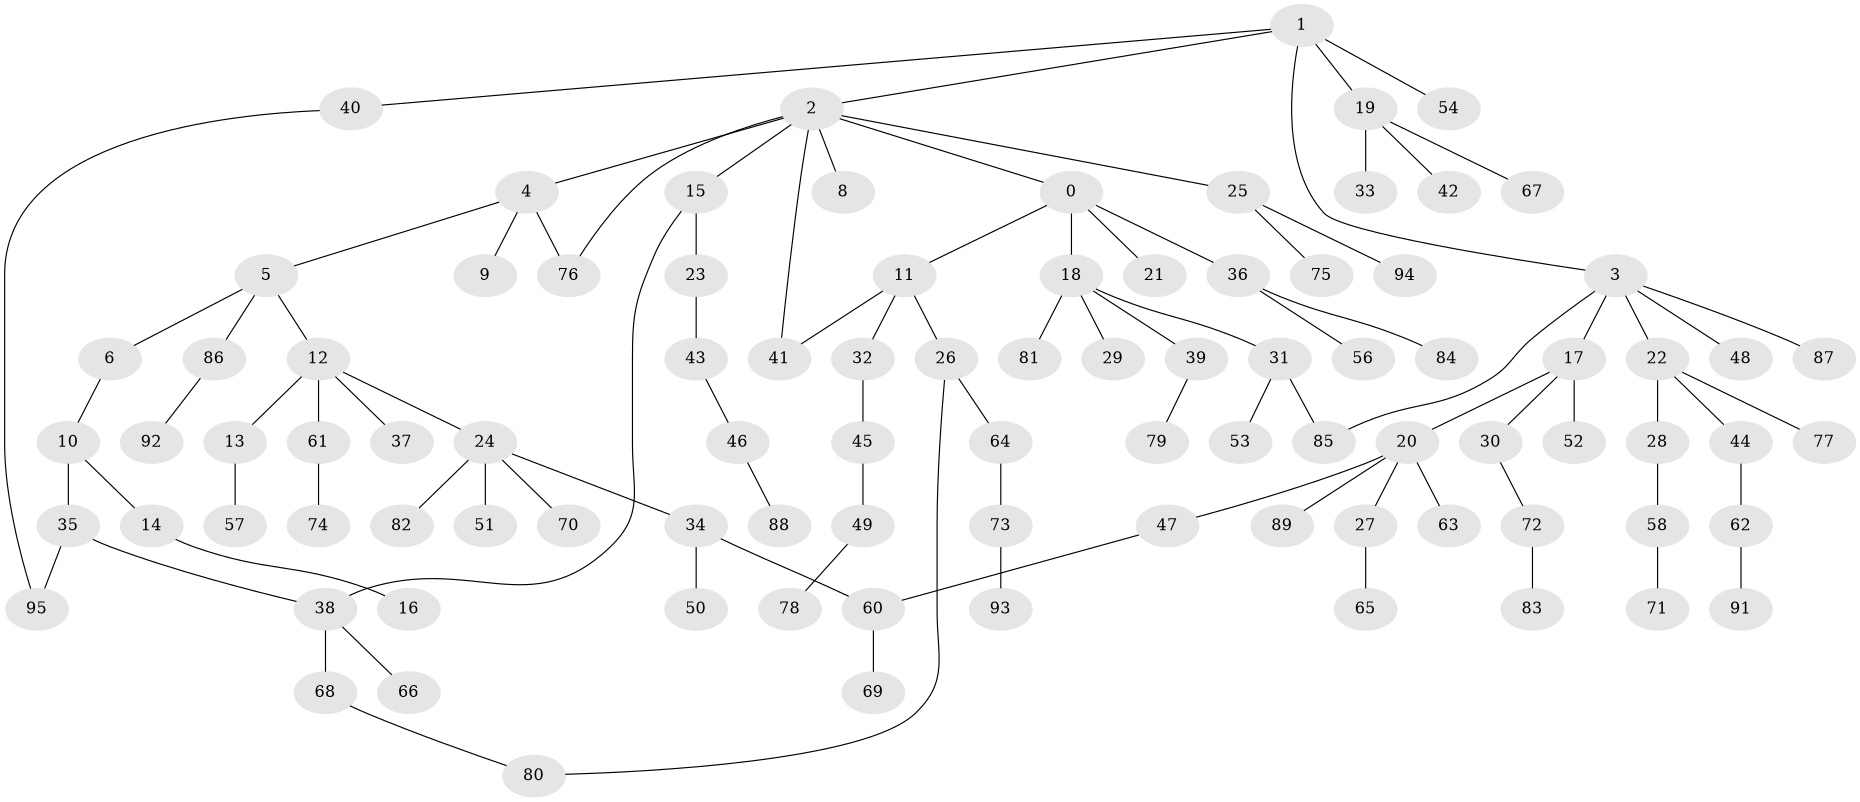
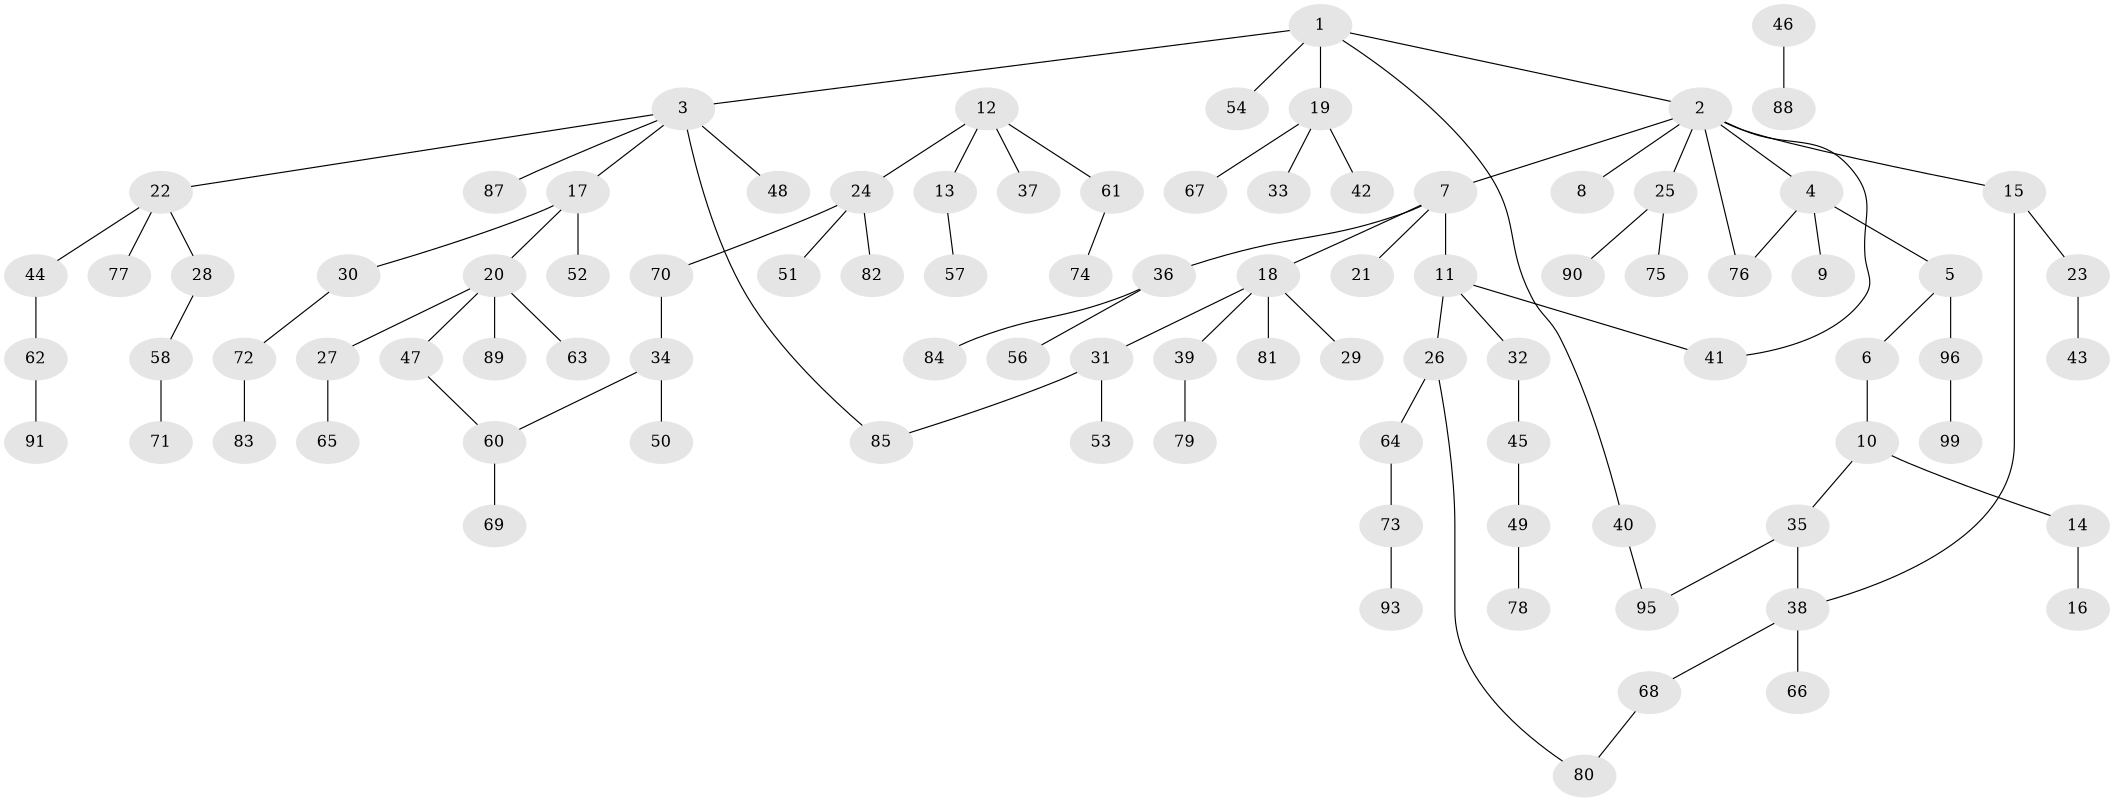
(1071, 192) -> (1446, 192)
(1405, 276) -> (1573, 276)
(293, 317) -> none
(214, 359) -> (1951, 359)
(717, 401) -> none
(152, 442) -> (1951, 442)
(591, 484) -> (661, 317)
